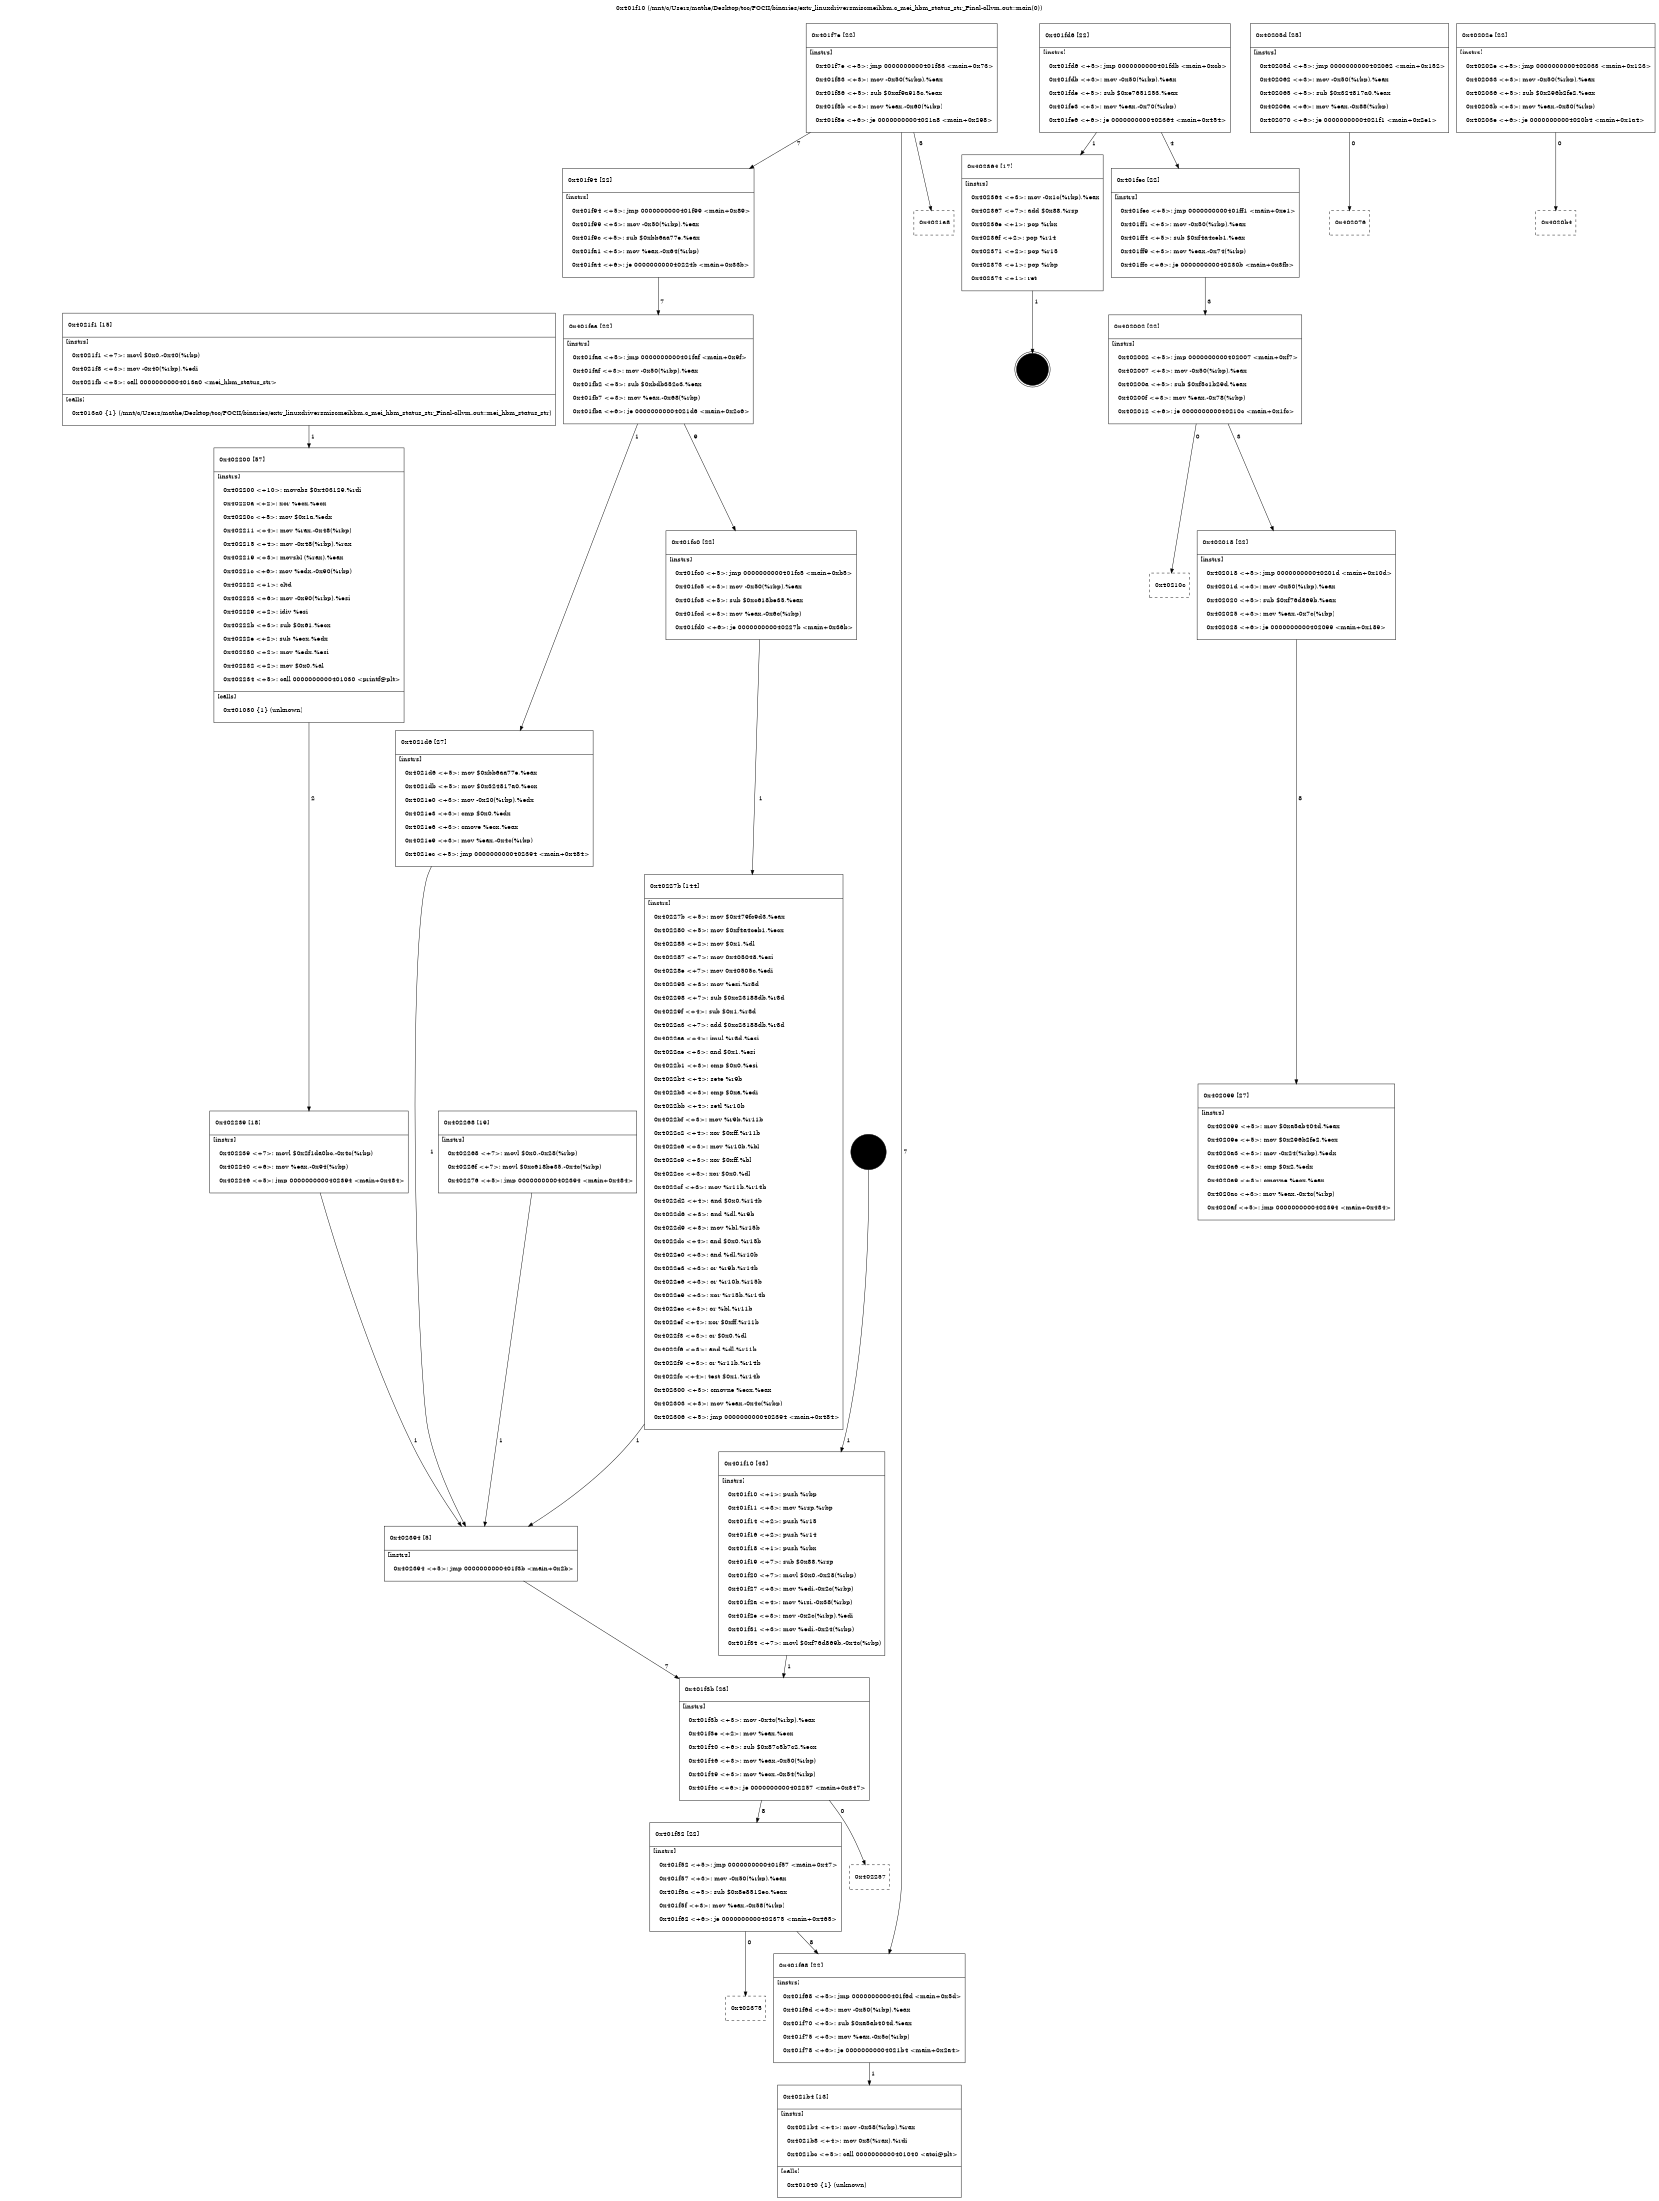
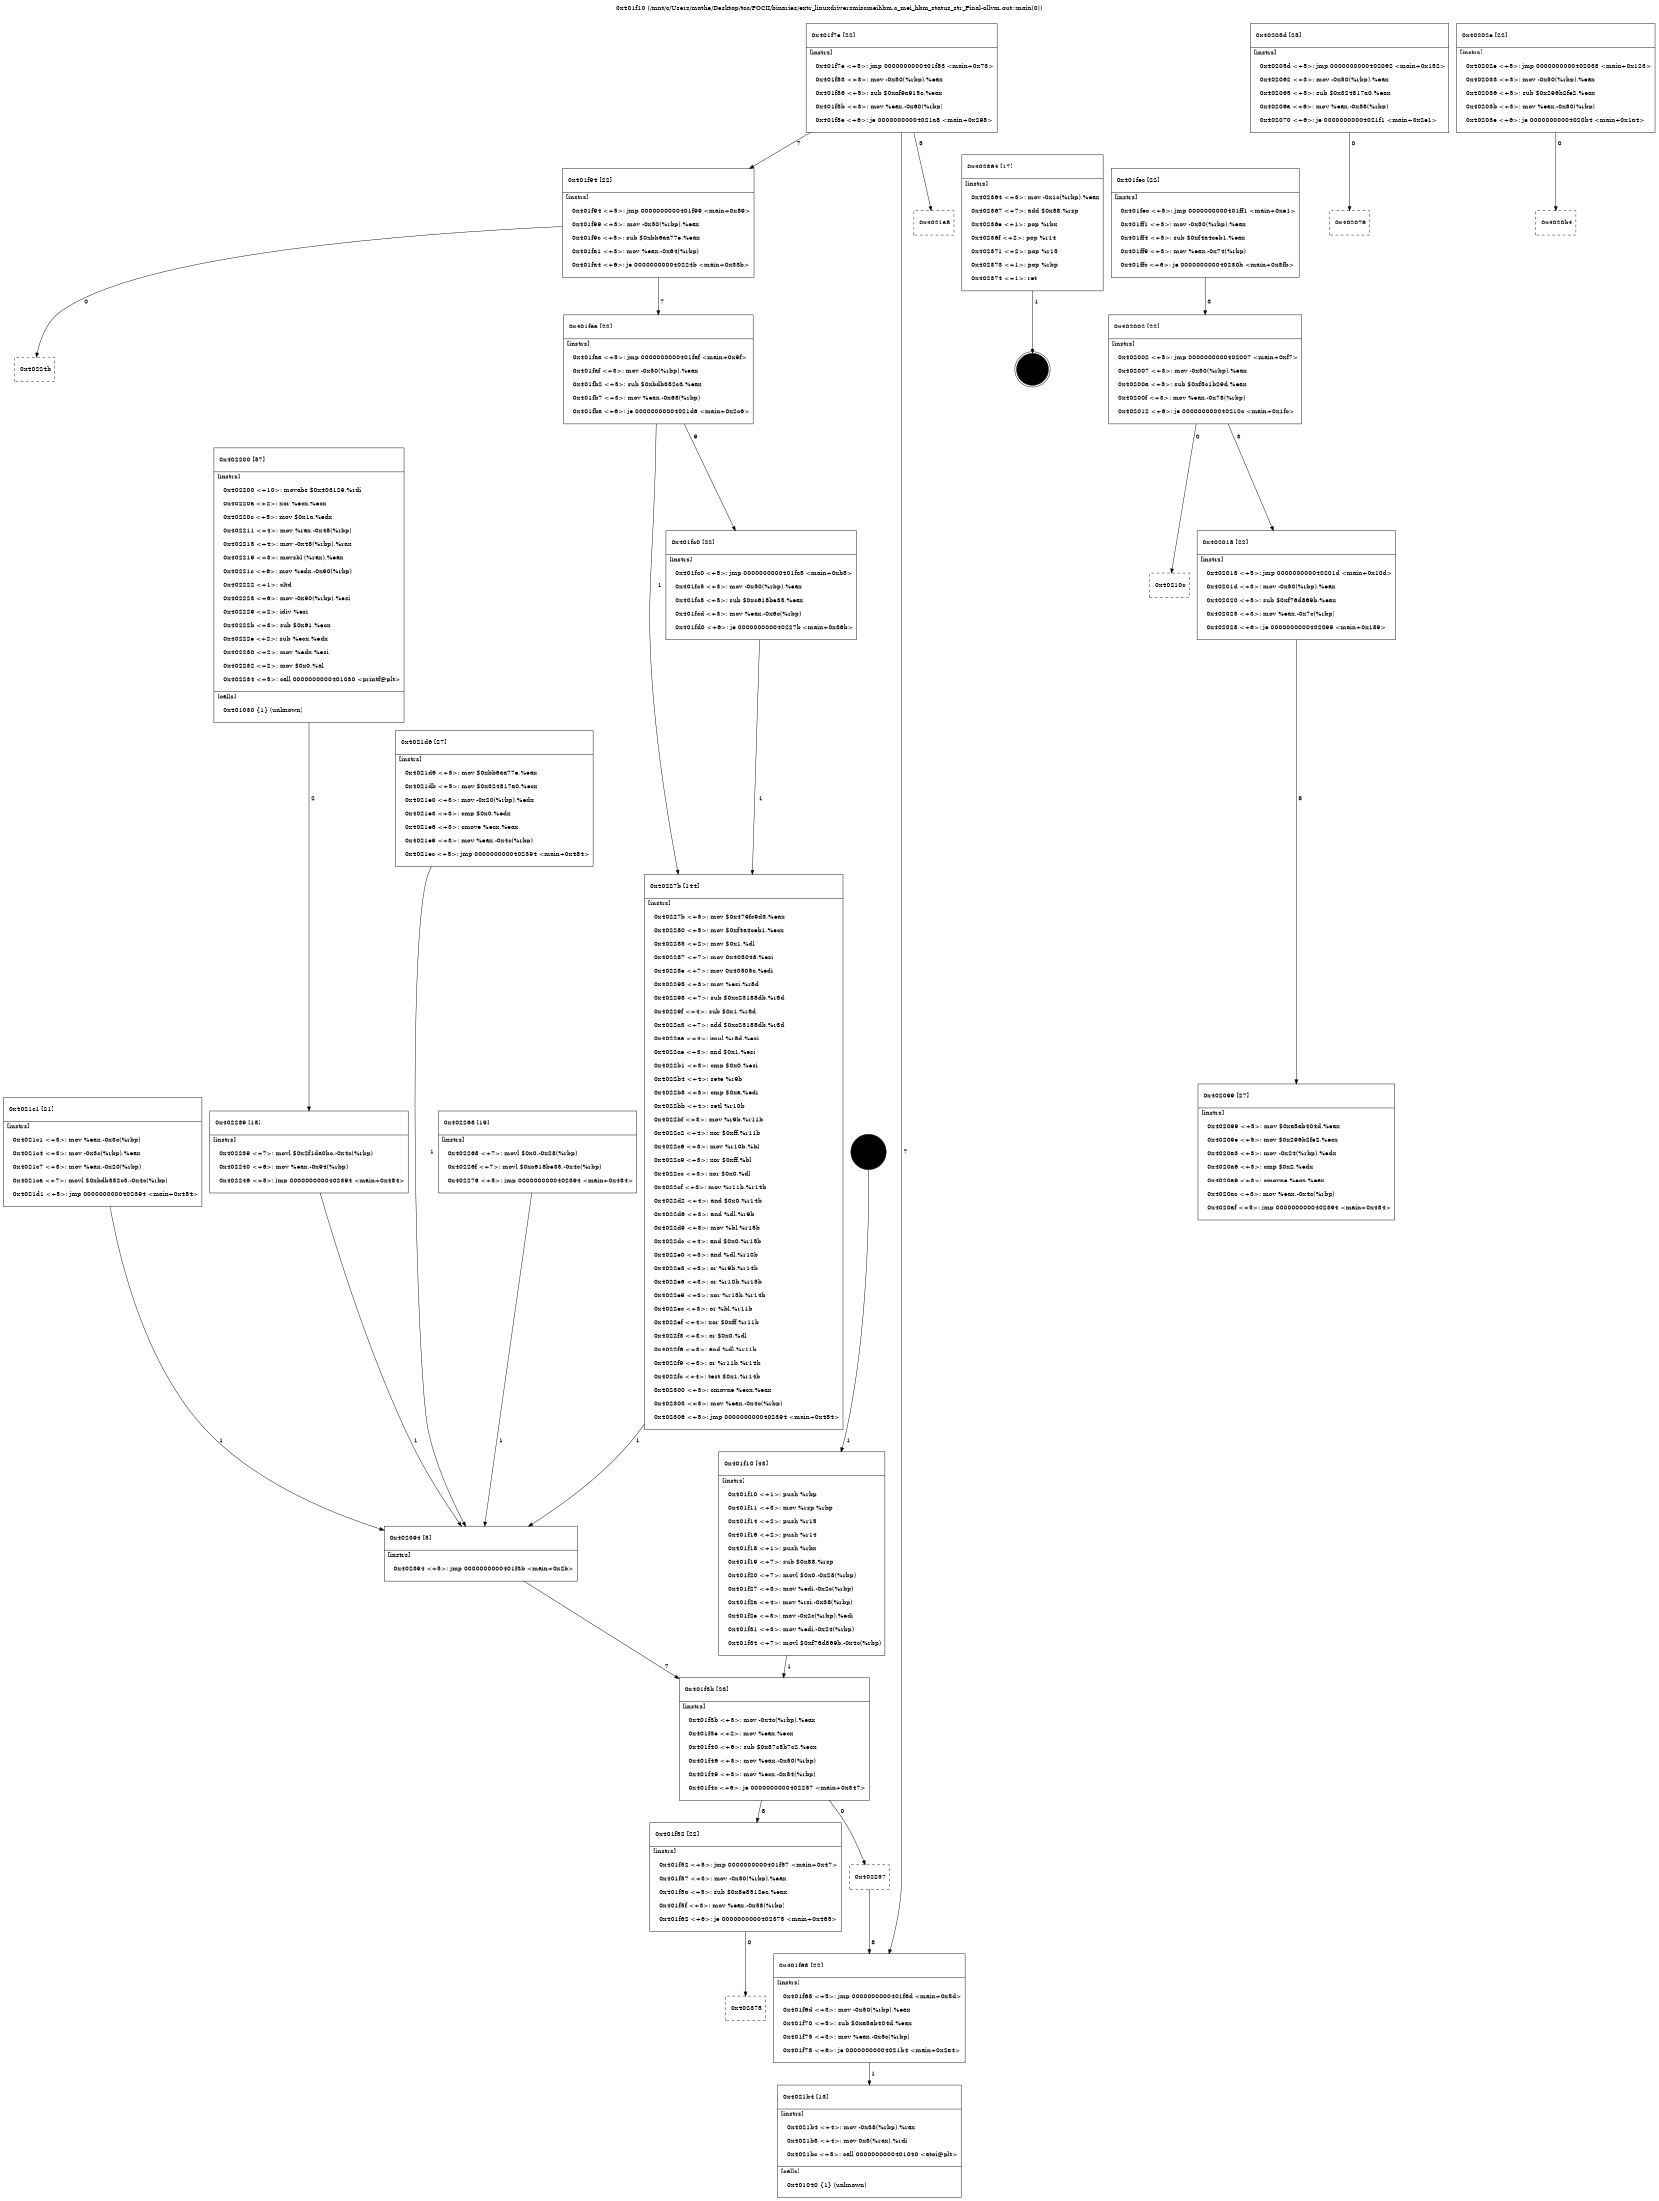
(1135, 78) -> none
none -> (35, 369)
(309, 369) -> none
(580, 575) -> (650, 648)
none -> (103, 1152)
(806, 1941) -> (869, 1919)
